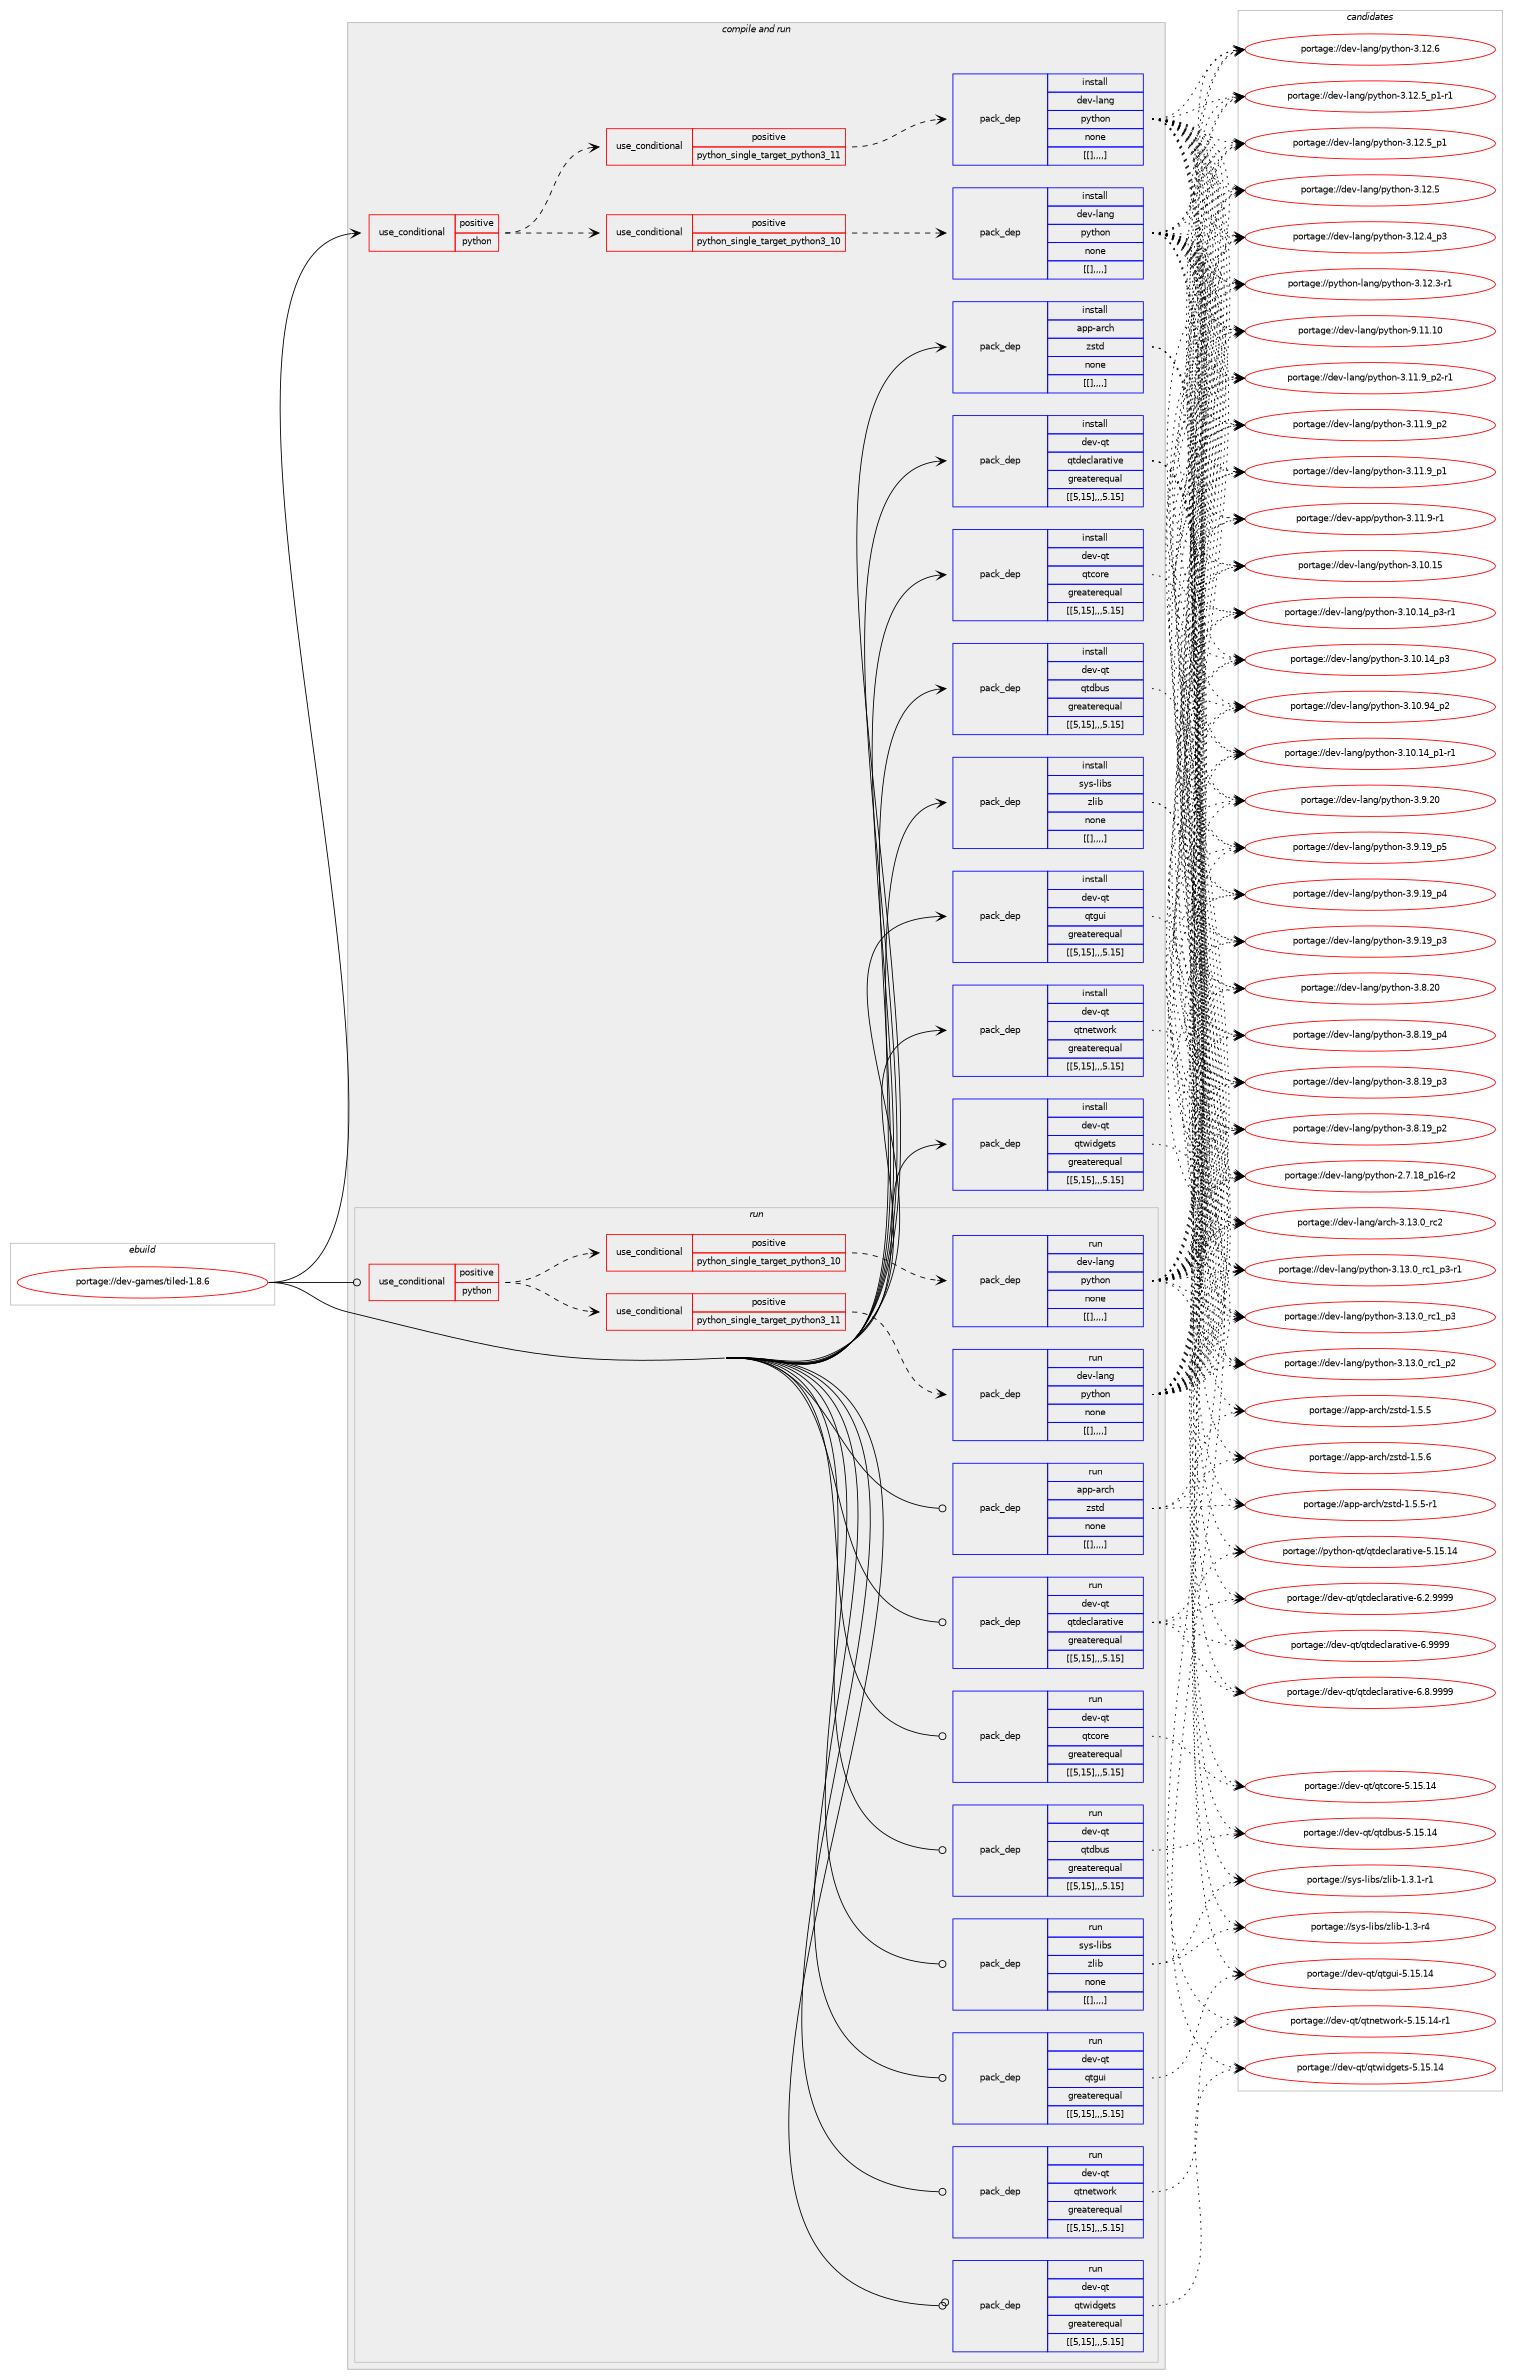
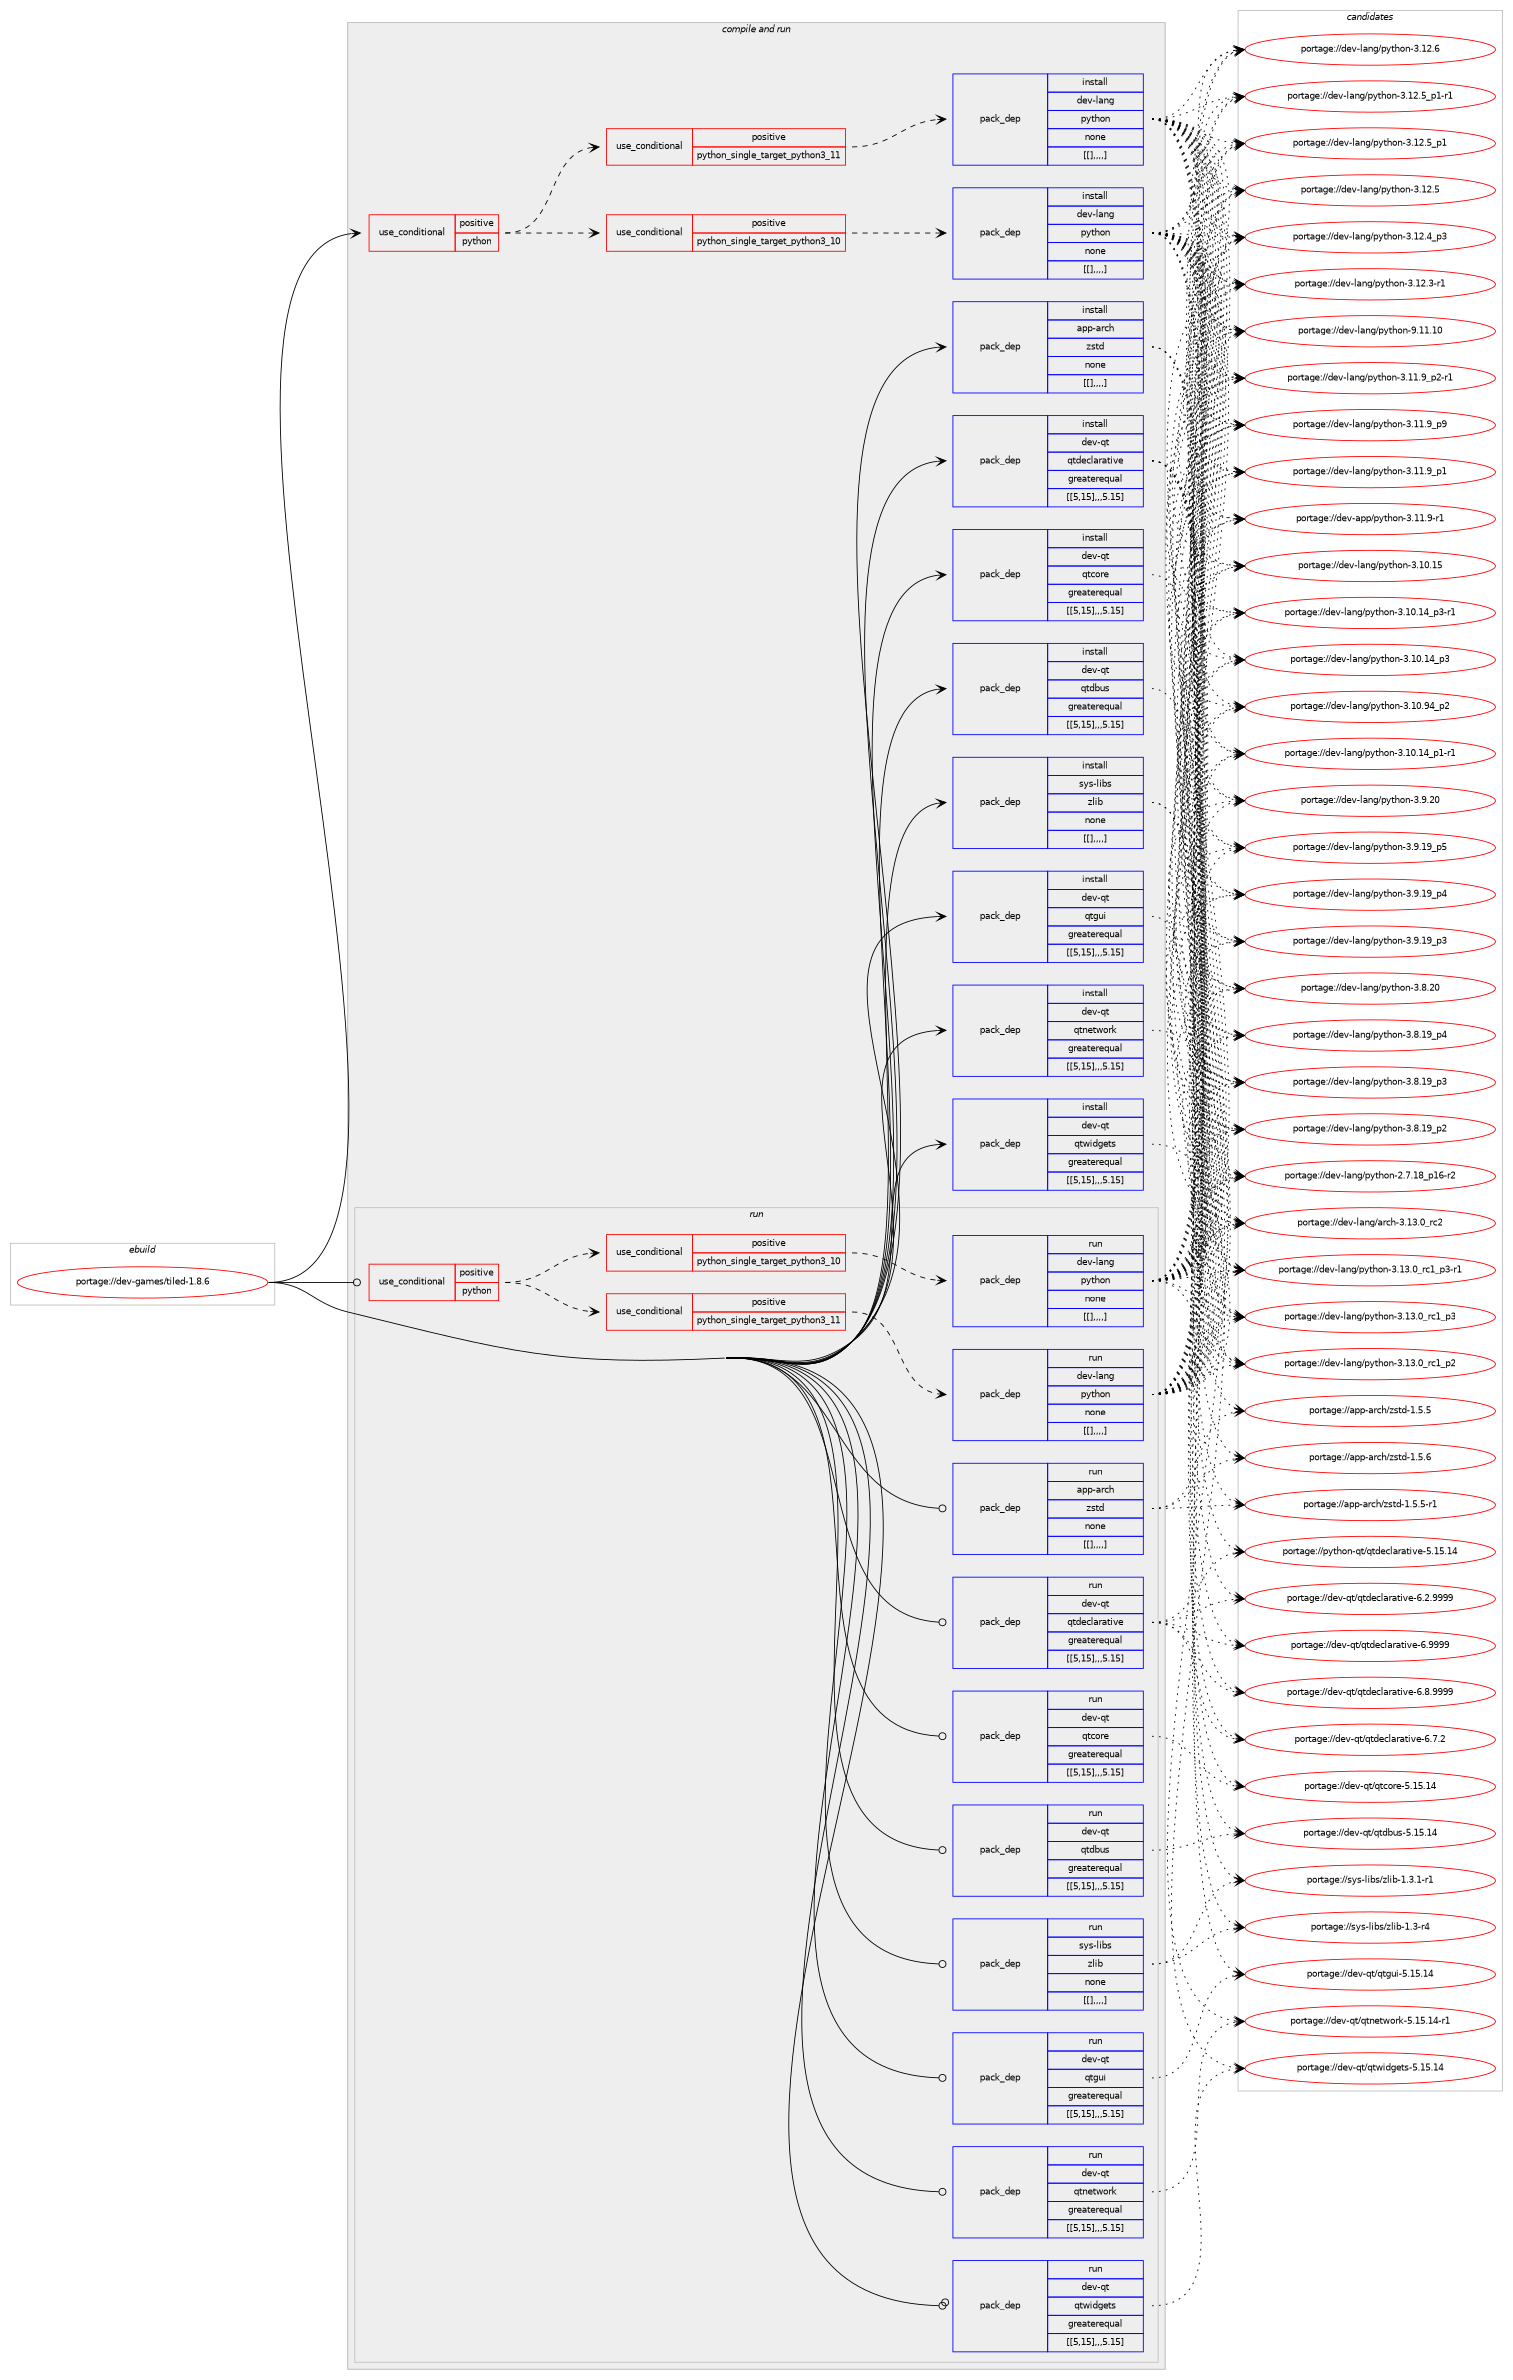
(1370, 284) -> (1370, 284)
(1370, 425) -> (1370, 425)
none -> (1370, 1740)
